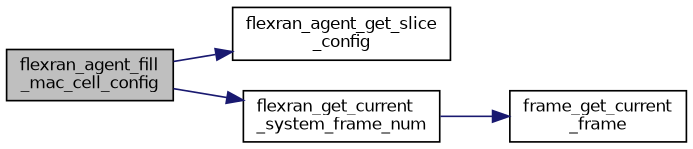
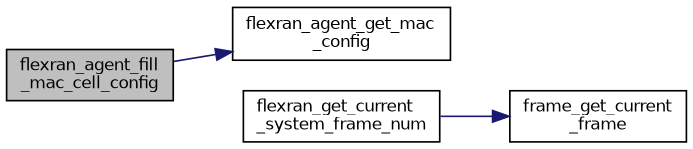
(342, 34) -> (342, 34)
(200, 93) -> none
